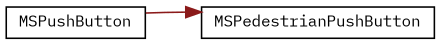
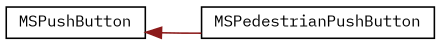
(166, 12) -> (182, 33)
